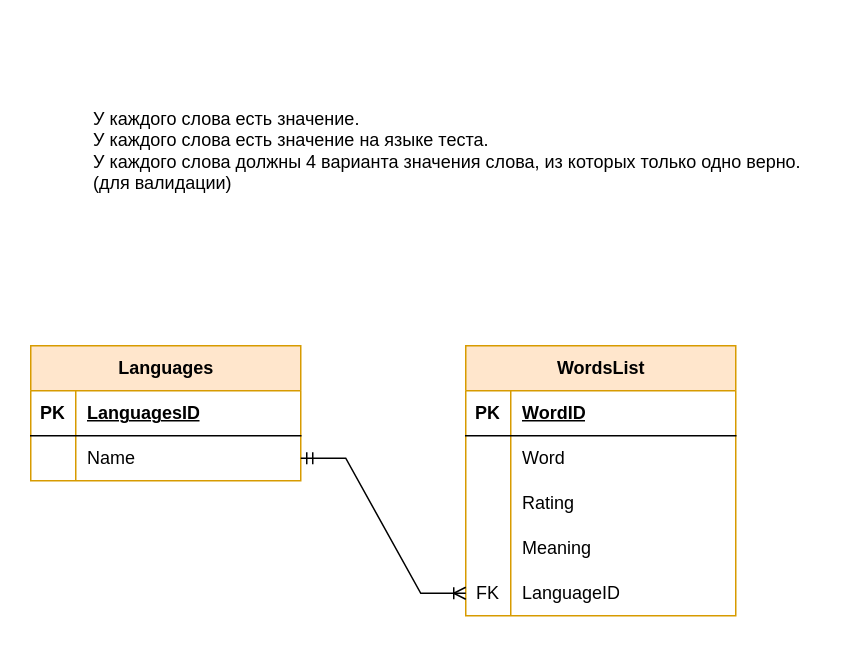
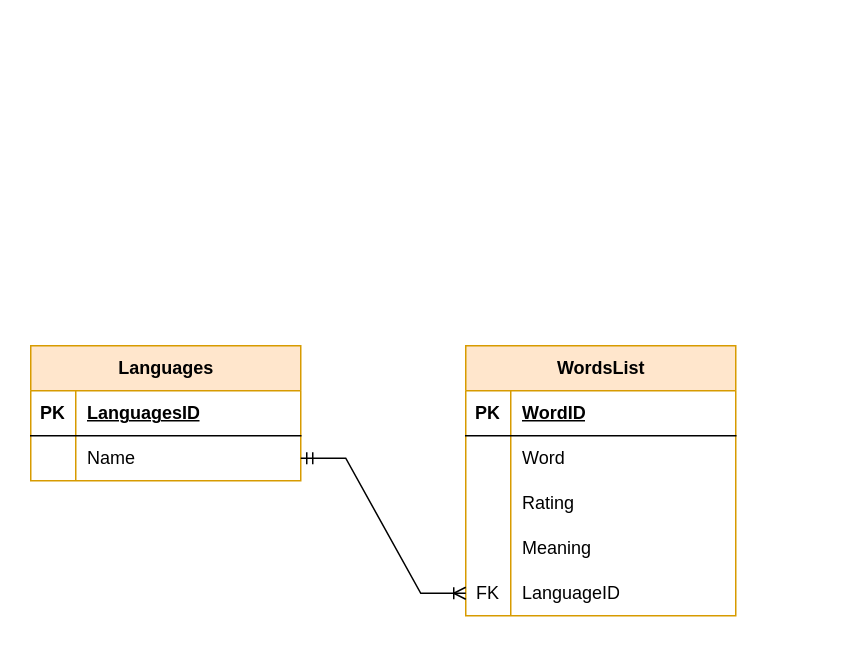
(451, 151) -> none
